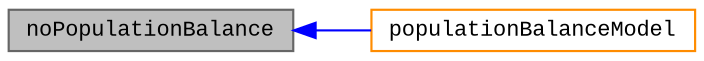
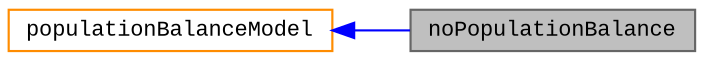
(344, 30) -> (382, 30)
